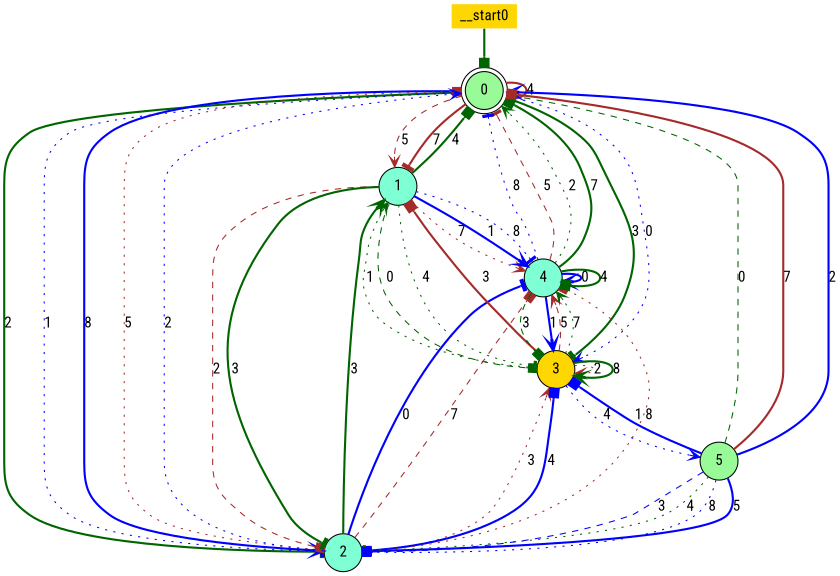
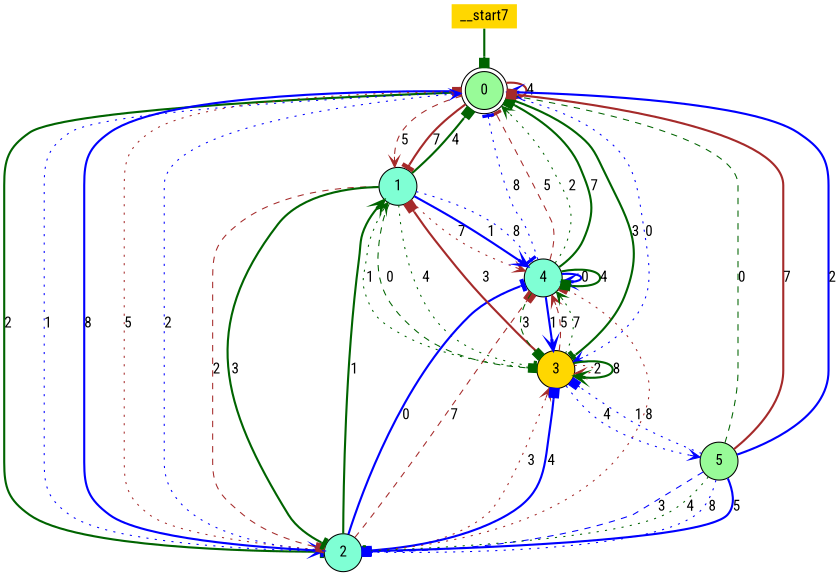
(484, 16) -> (484, 16)
(354, 370) -> (354, 370)
(632, 422) -> (632, 422)
